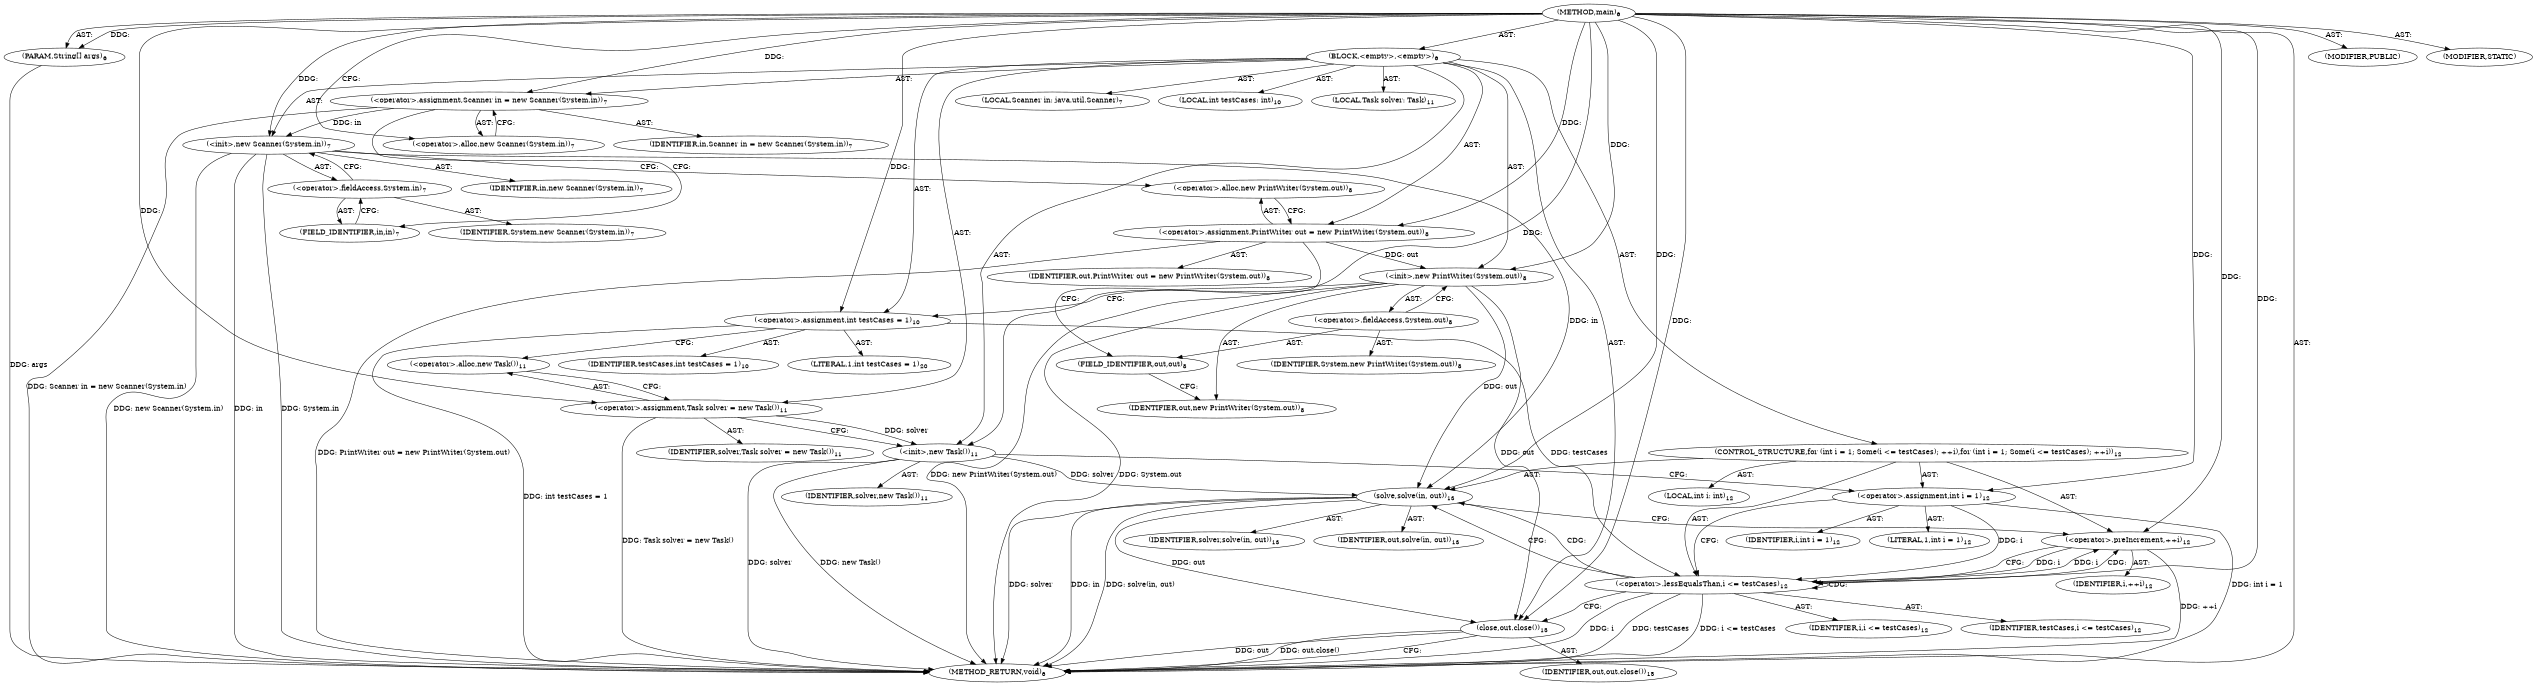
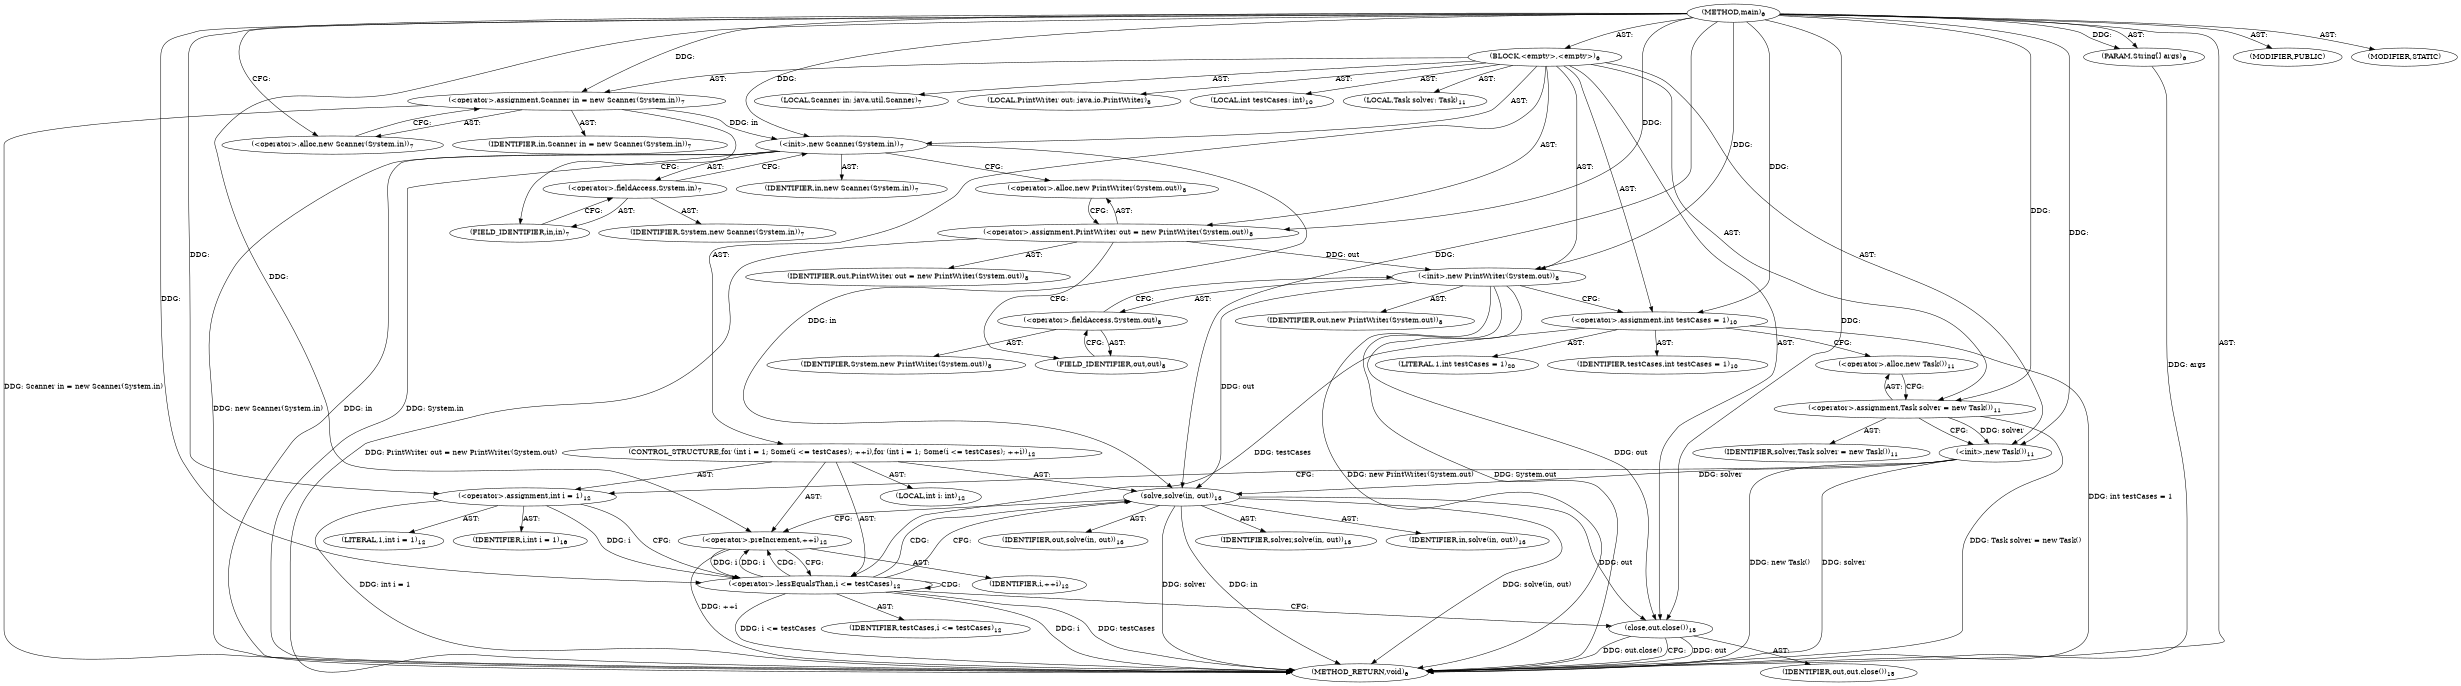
none -> (1069, 101)
(1172, 386) -> (1086, 347)
(867, 497) -> none
(1836, 540) -> (564, 540)
none -> (1468, 541)
(1869, 629) -> none
